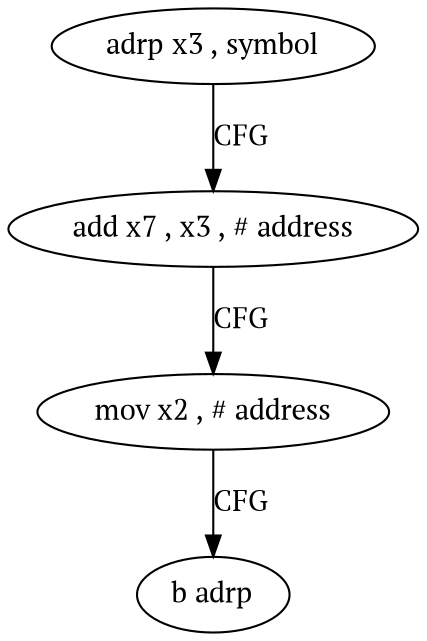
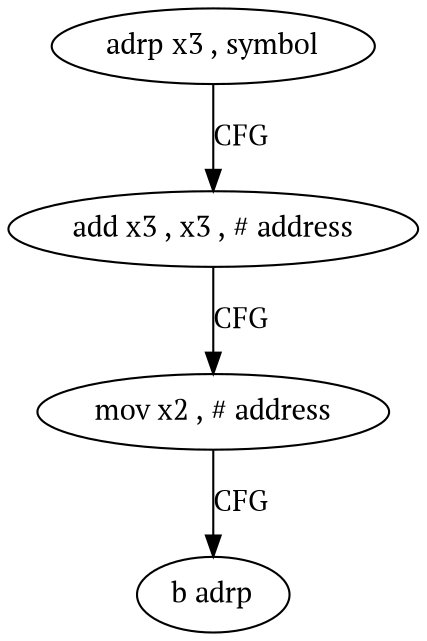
(213, 229) -> (213, 229)
